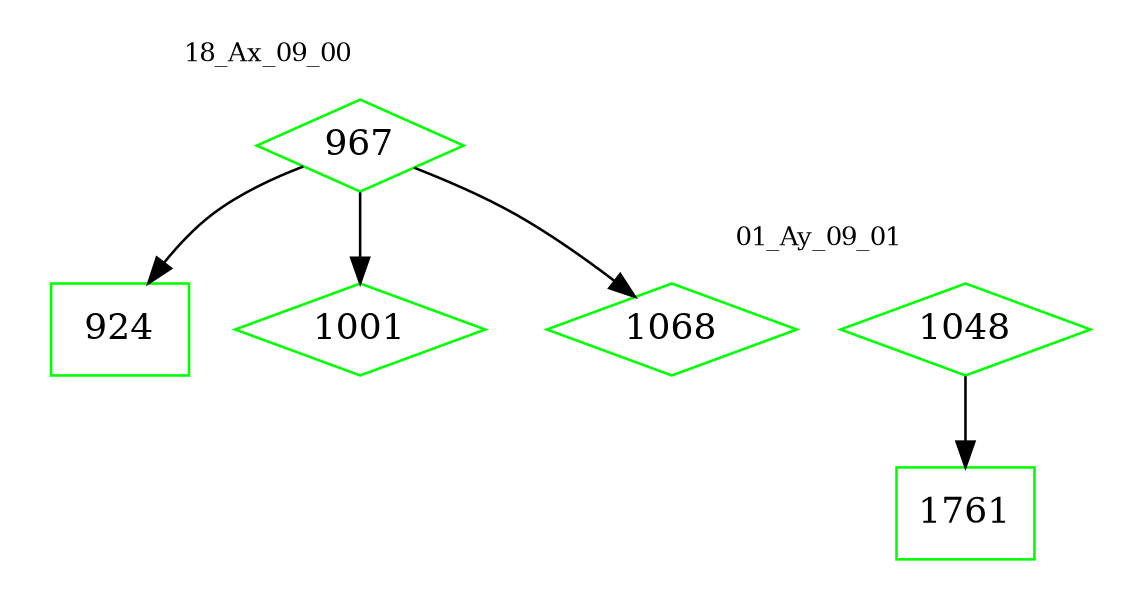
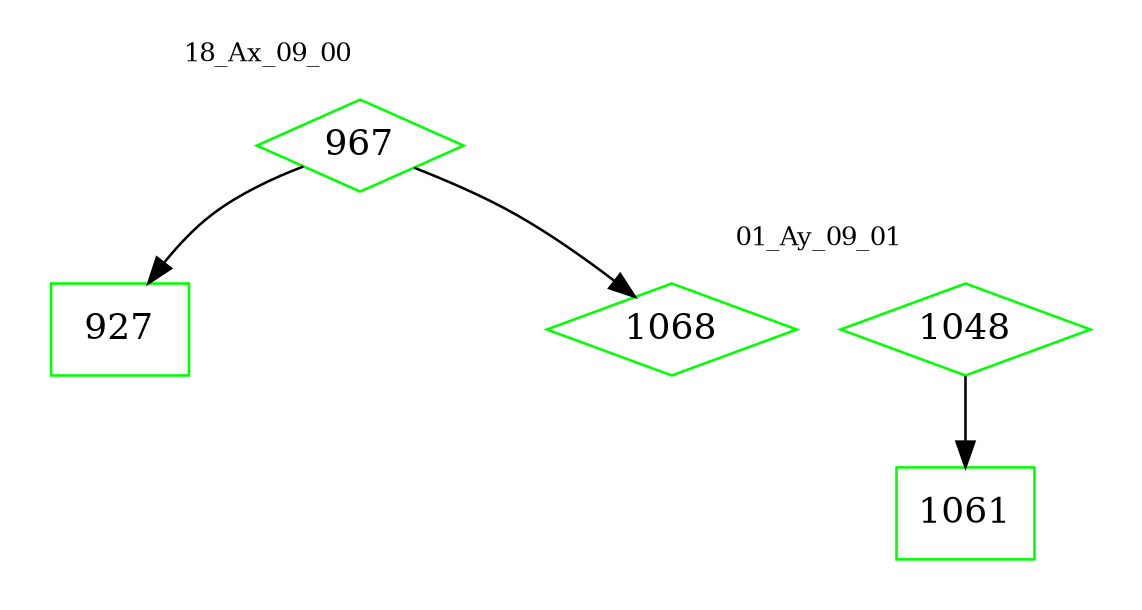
(120, 329) -> (120, 329)
(360, 329) -> none
(965, 513) -> (965, 513)
